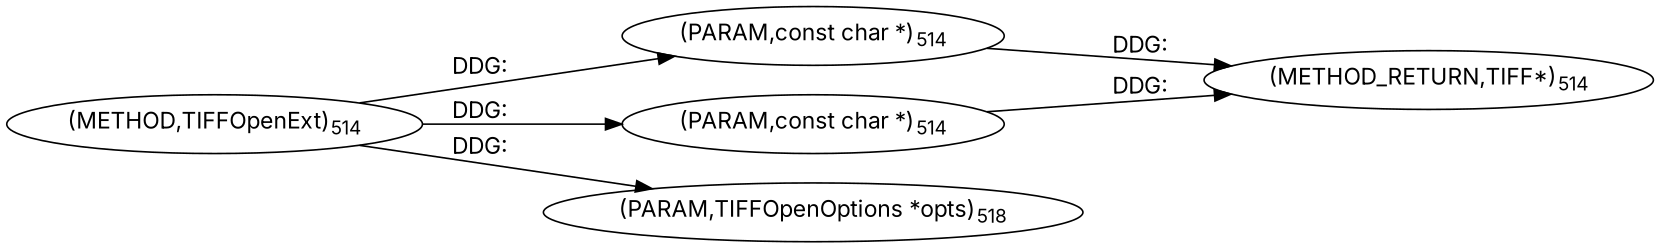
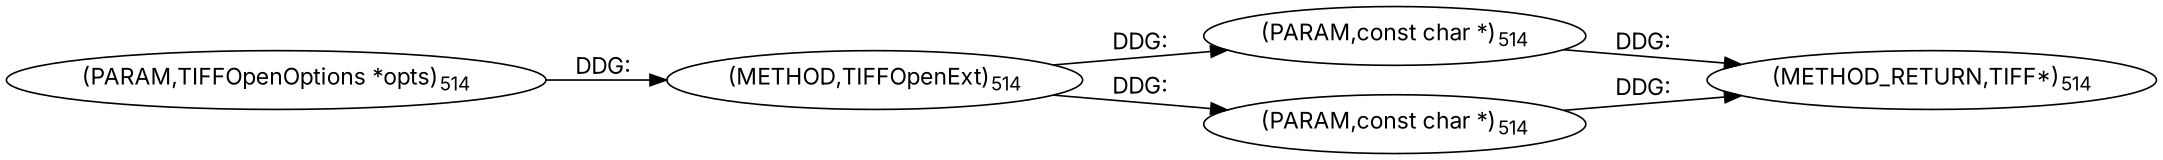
(498, 166) -> (598, 80)
(992, 210) -> (455, 78)
